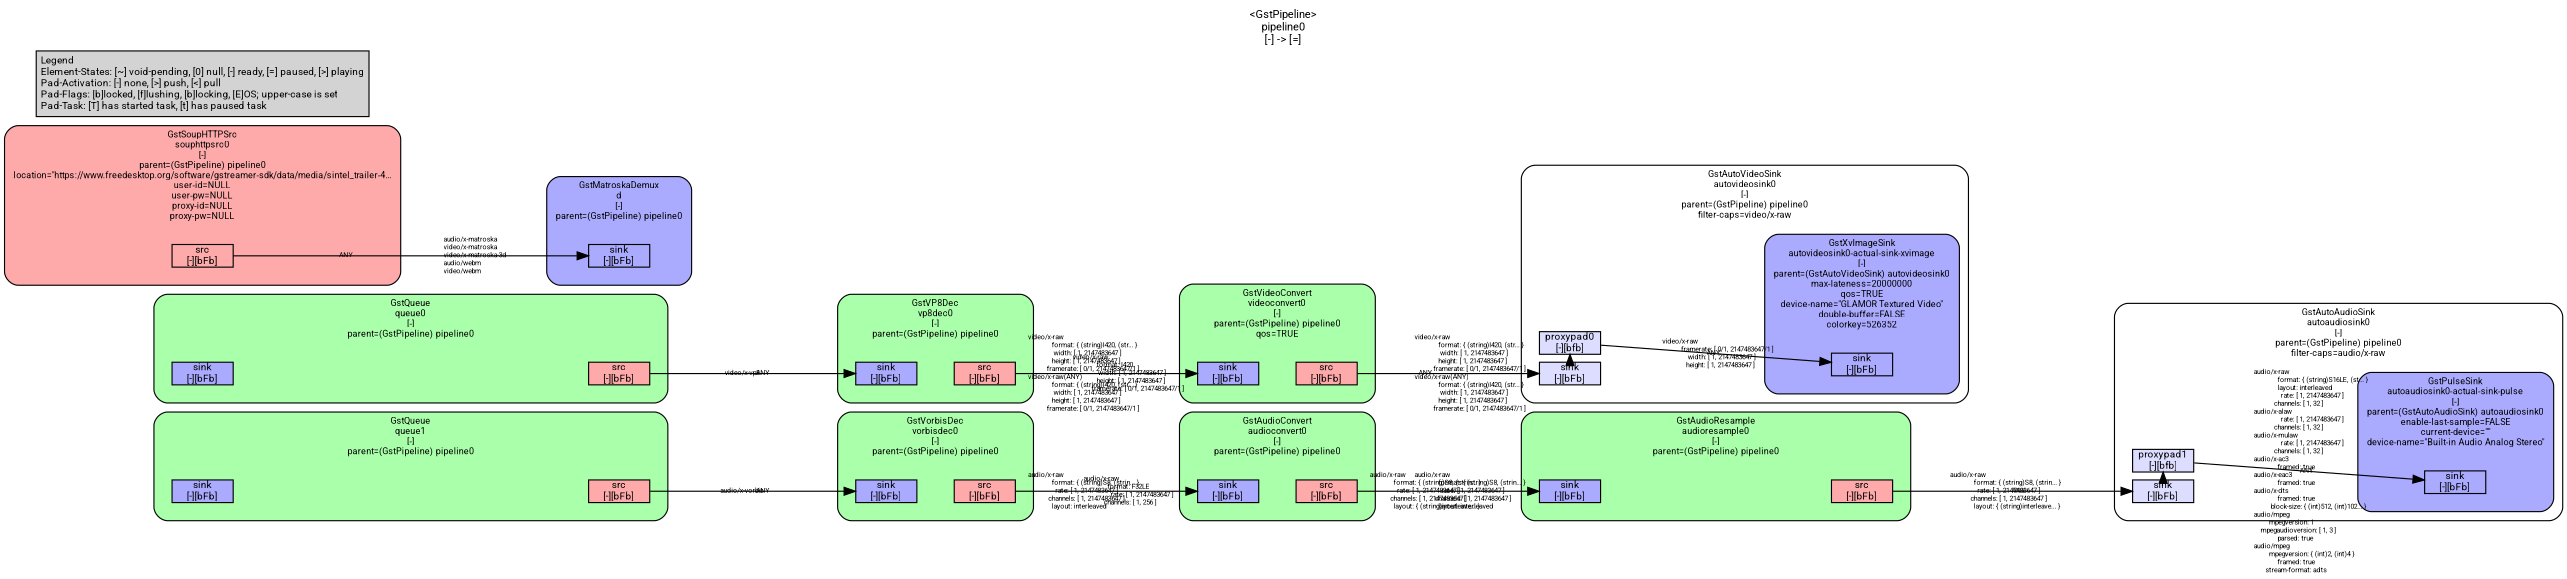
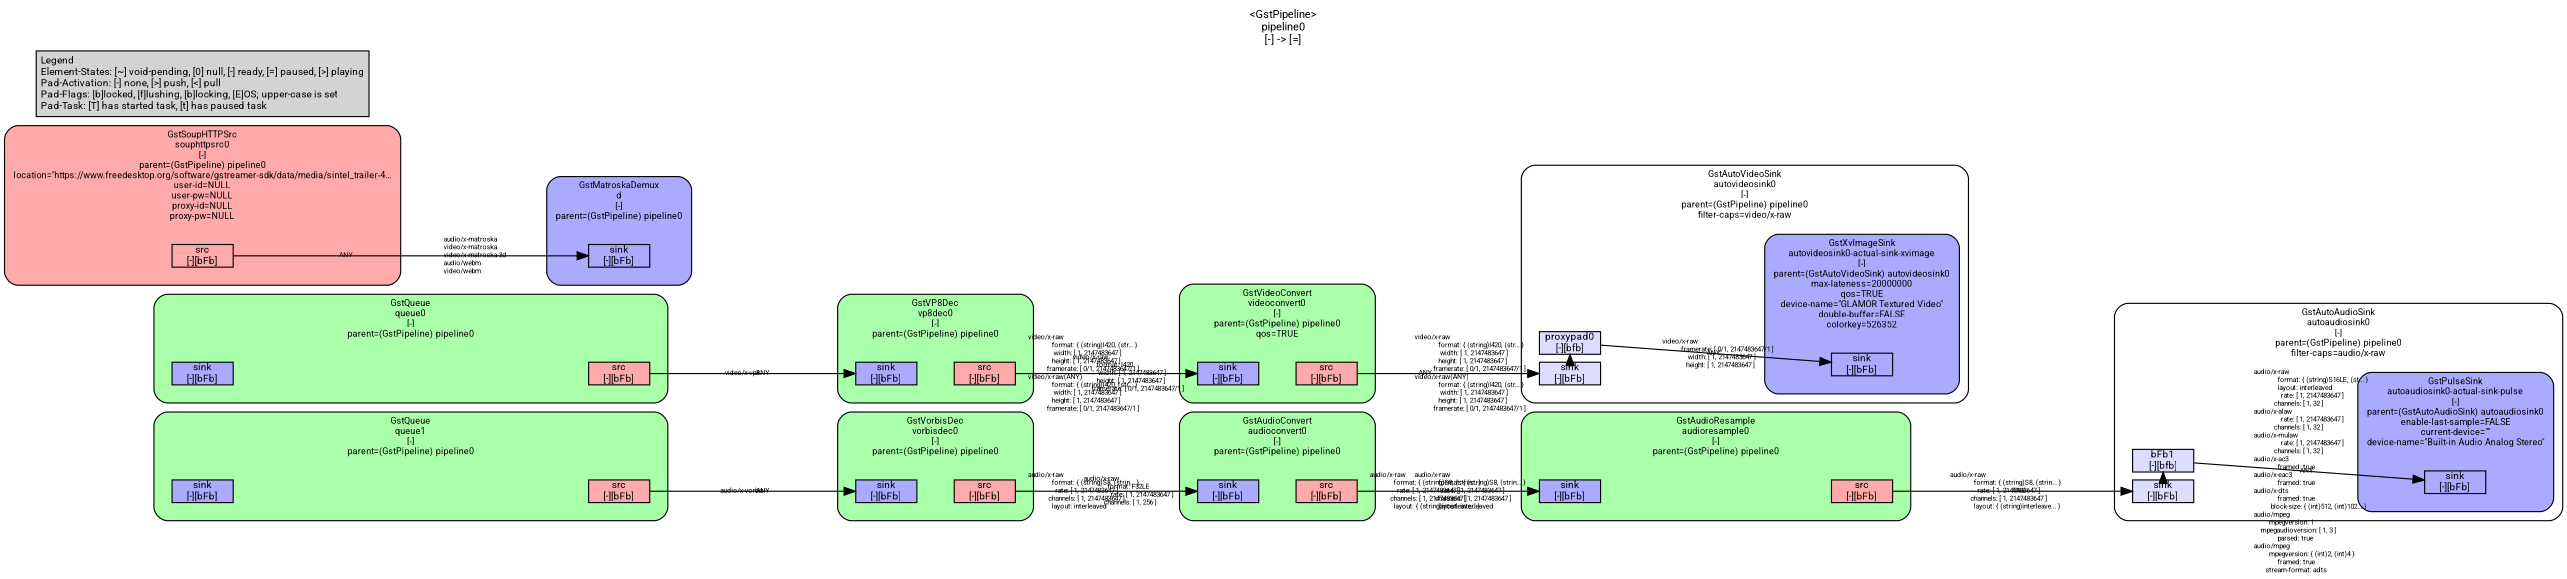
(2163, 461) -> (2163, 461)
